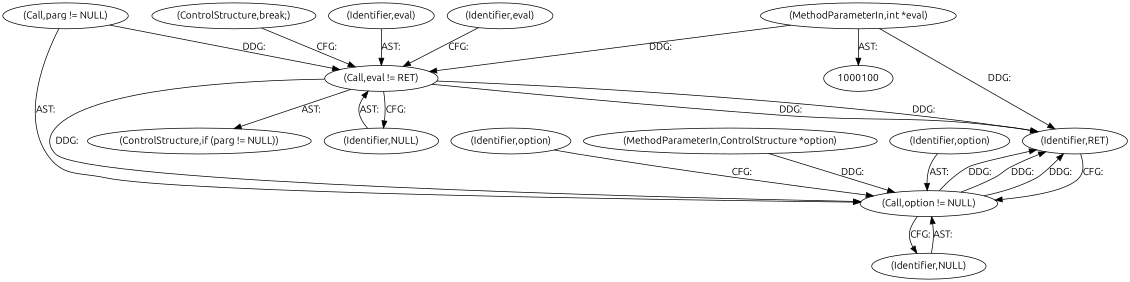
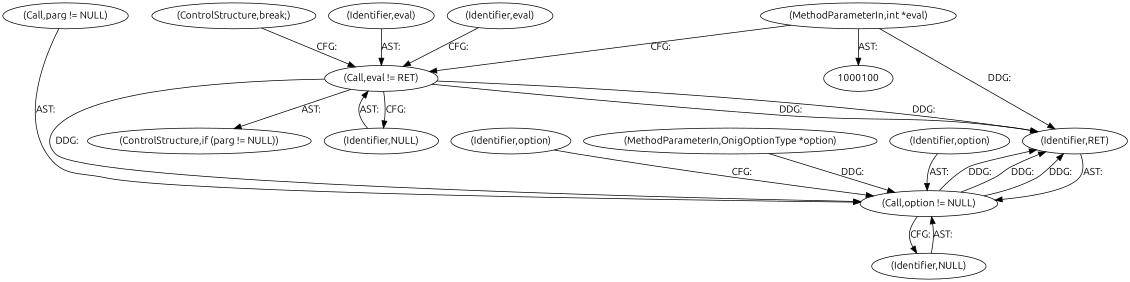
(221, 47) -> none
(662, 47) -> (662, 47)
(730, 141) -> (730, 141)
(1094, 172) -> (1094, 172)
